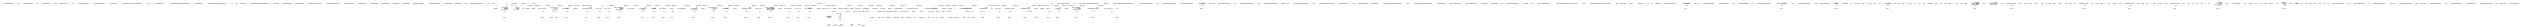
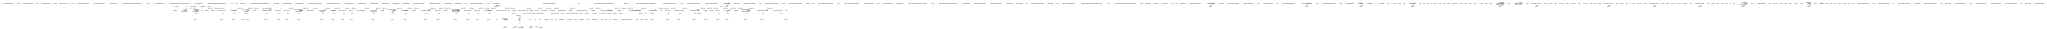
(844, 5) -> (496, 5)
